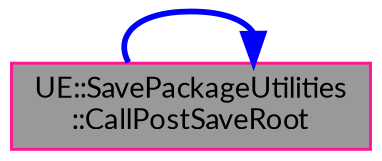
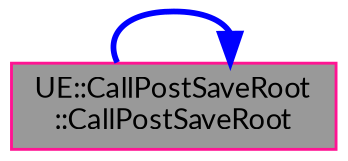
(191, 106) -> (174, 106)
